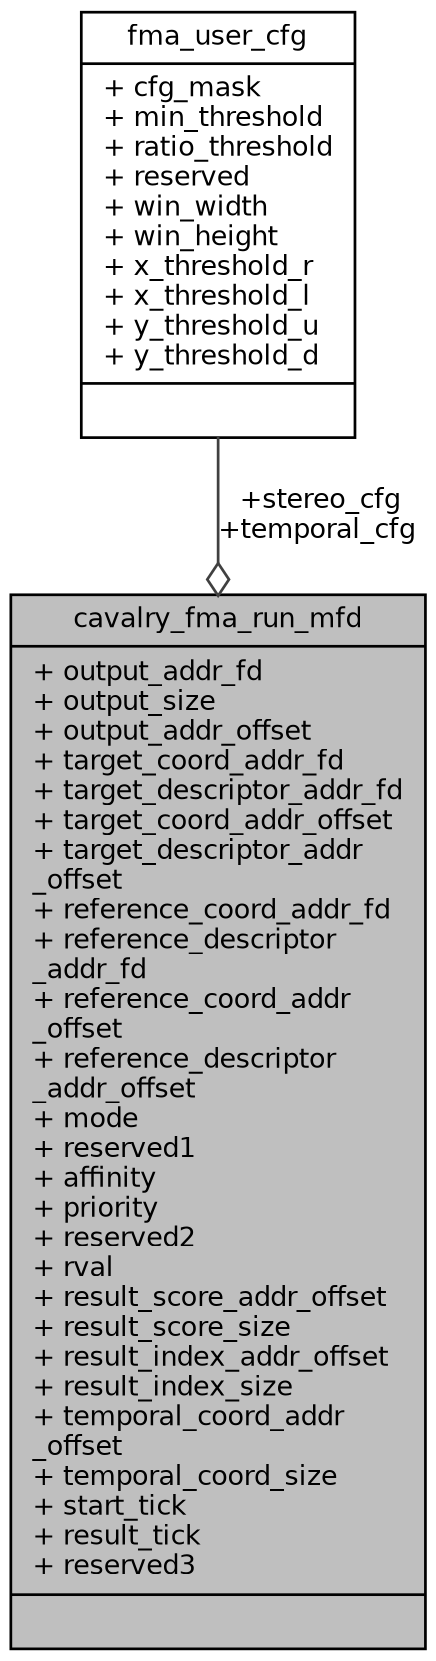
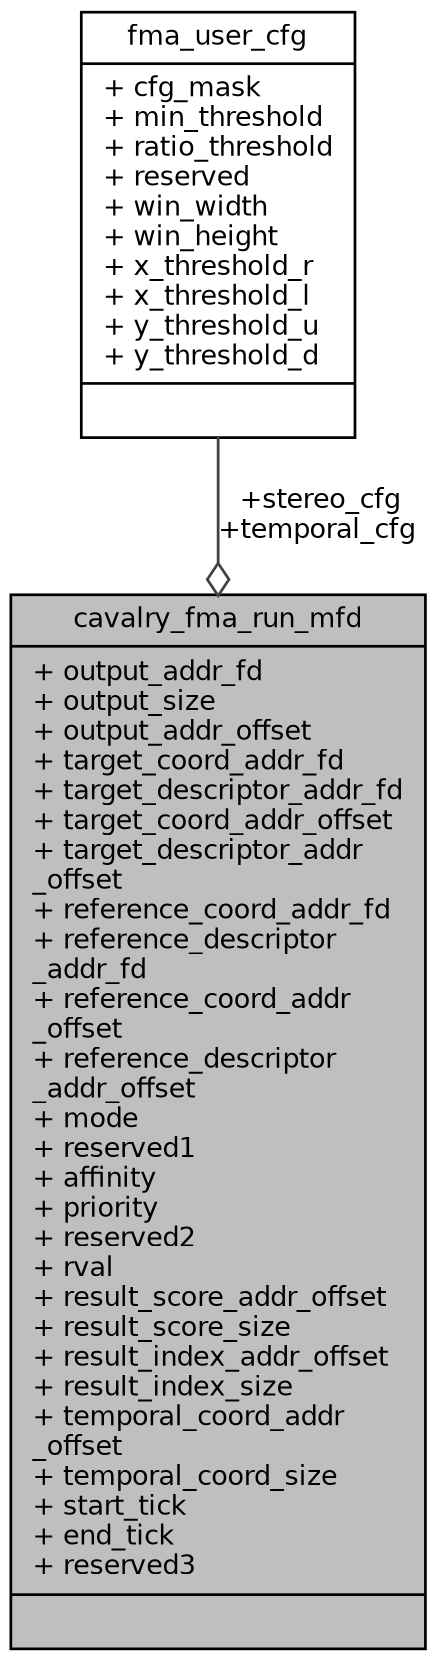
(118, 1536) -> (104, 1536)
